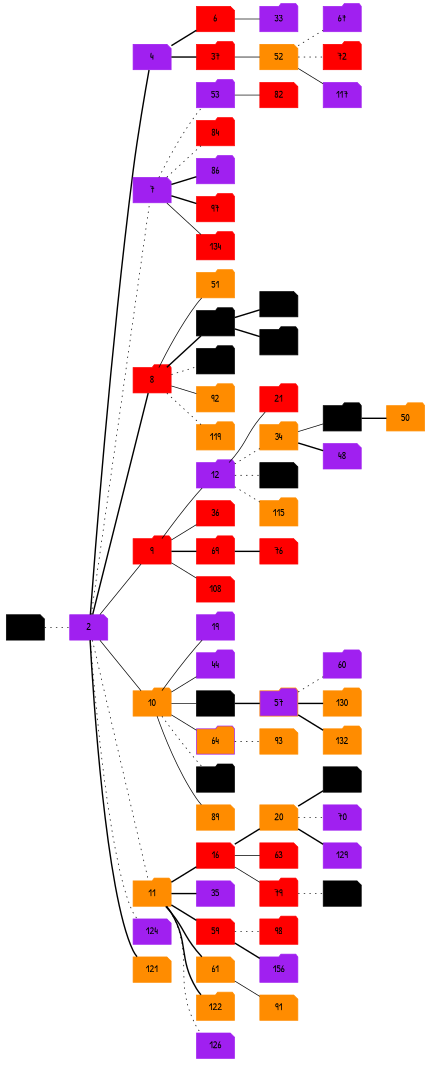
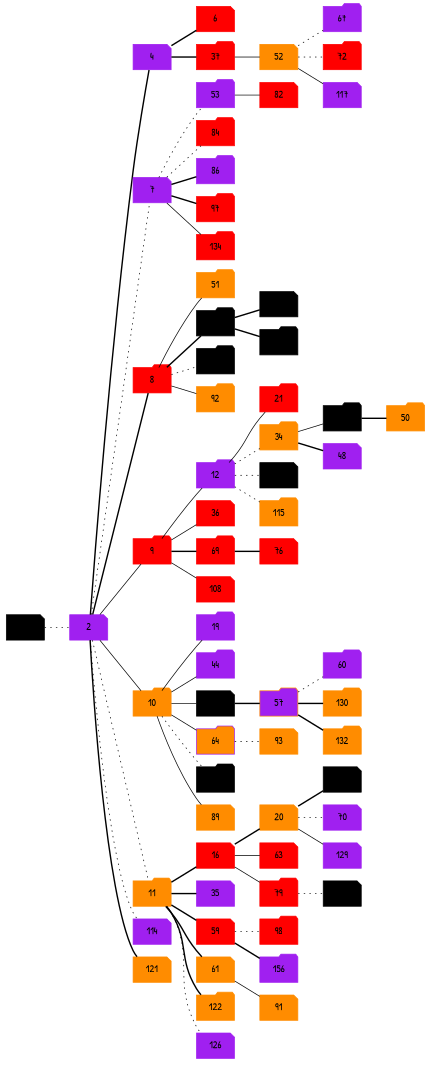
(279, 19) -> none
(215, 437) -> none
(311, 837) -> (311, 837)
(152, 932) -> (152, 932)
